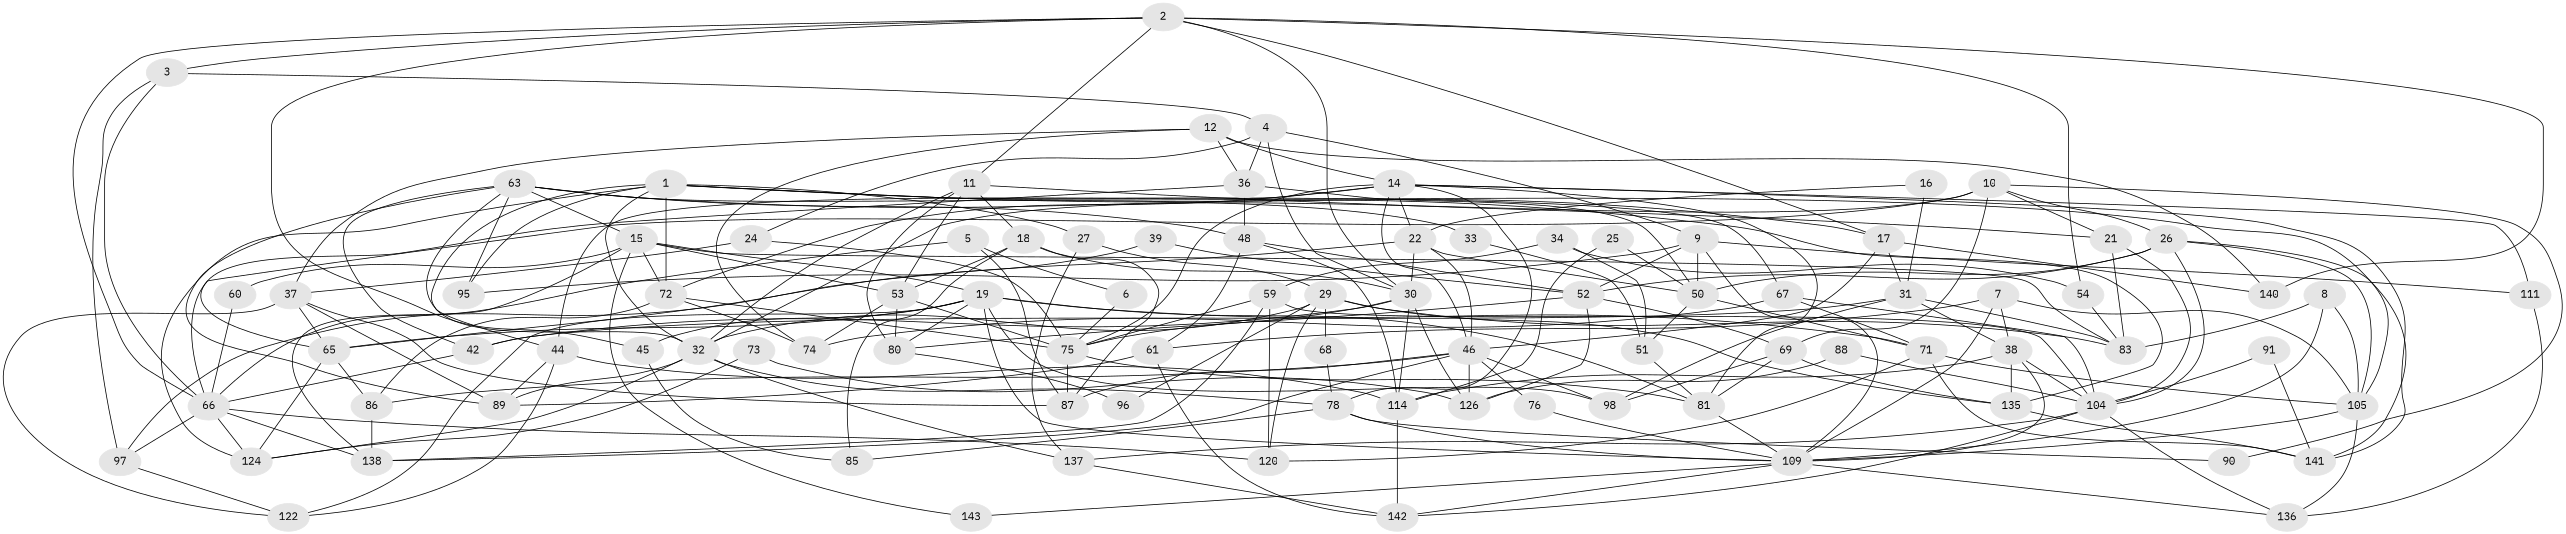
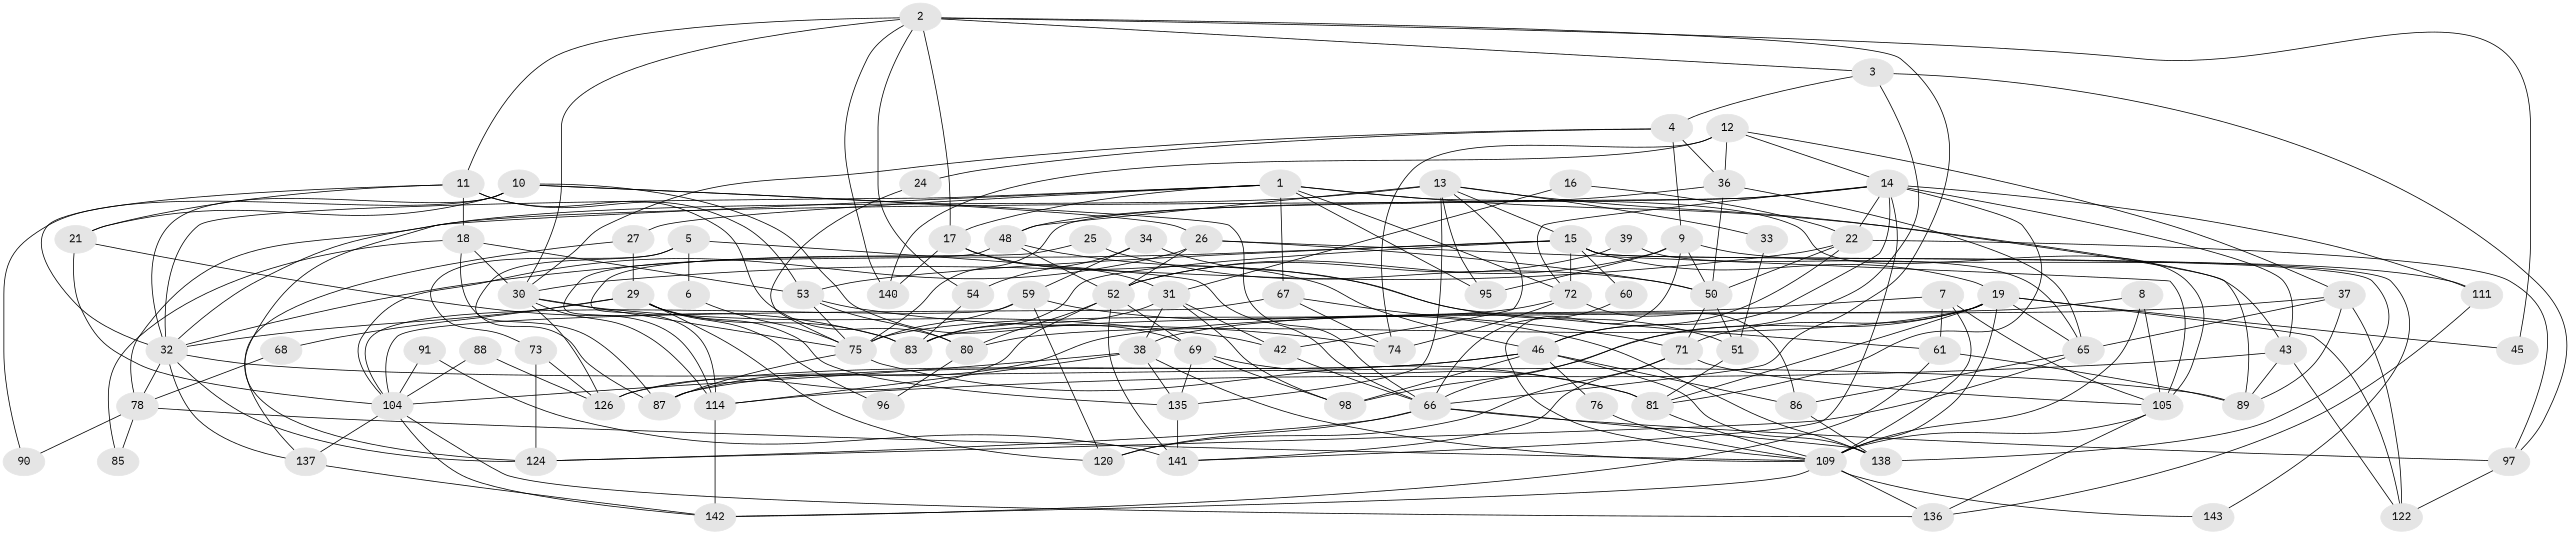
(515, 184) -> (1440, 184)
none -> (510, 259)
none -> (590, 270)
(500, 273) -> none
(2391, 308) -> (1126, 396)
(558, 351) -> (2286, 351)
(736, 440) -> none
